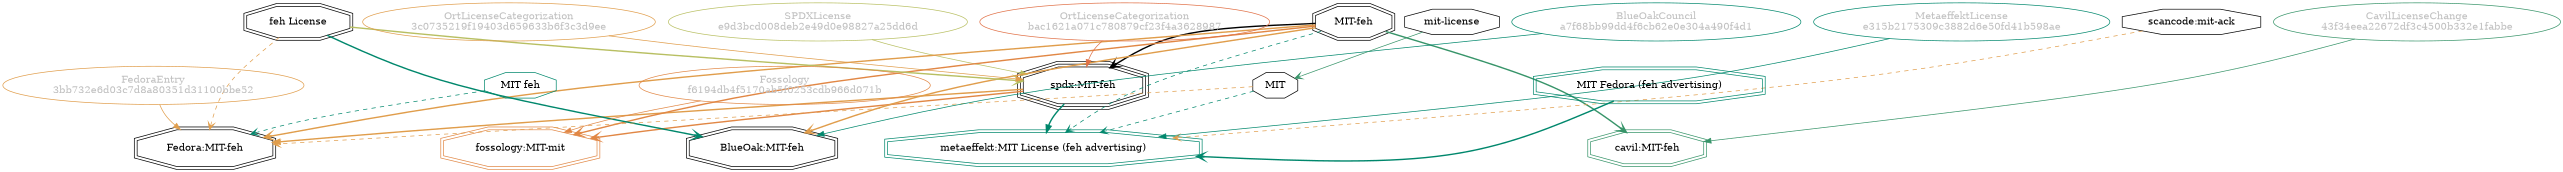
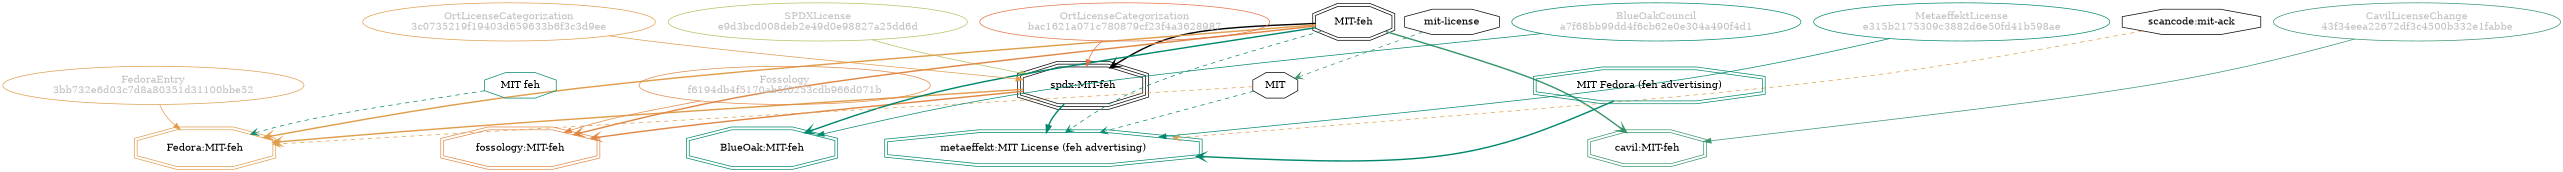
(298, 22) -> none
(1350, 58) -> (1350, 58)
(1061, 68) -> (1061, 68)
(707, 110) -> (707, 110)
(205, 148) -> (205, 148)
(520, 148) -> (520, 148)
(762, 148) -> (762, 148)
